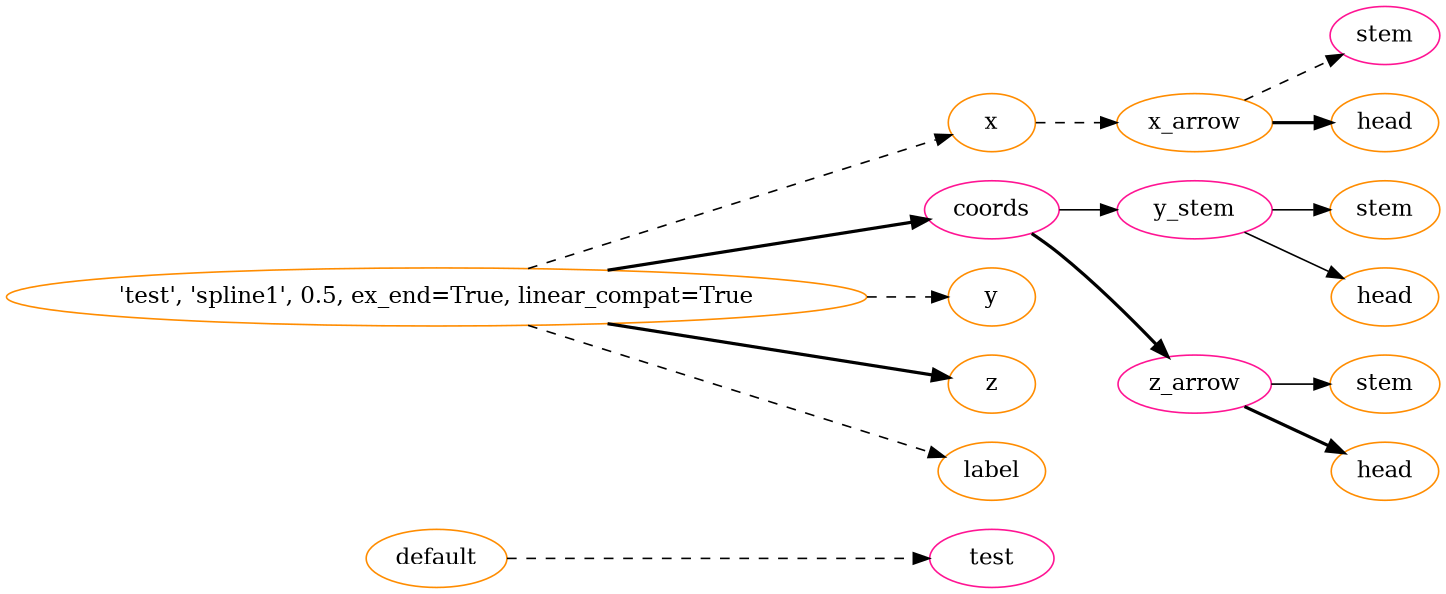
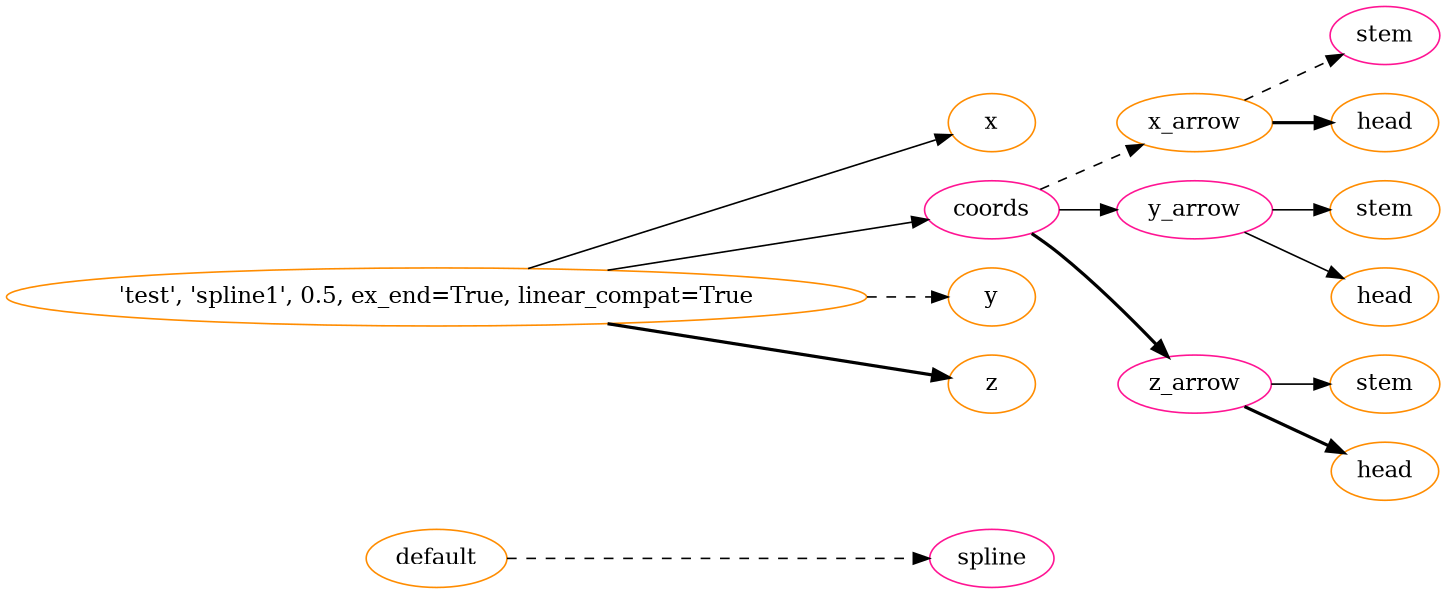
(1068, 123) -> (1084, 170)
(732, 204) -> (732, 204)
(1195, 210) -> (1195, 210)
(760, 246) -> (760, 246)
(992, 471) -> none
(992, 558) -> (992, 558)
